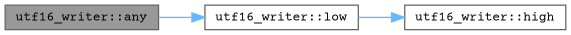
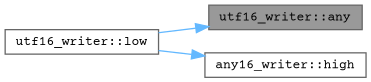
(175, 17) -> (177, 30)
(485, 17) -> (285, 65)
